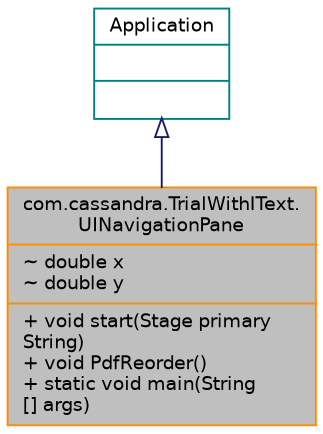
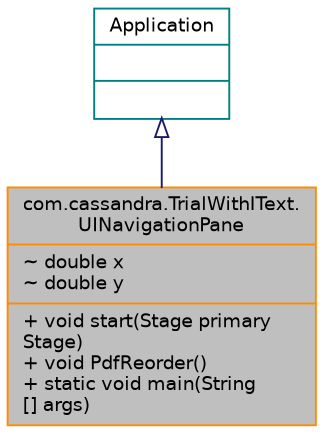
(54, 342) -> (53, 342)
